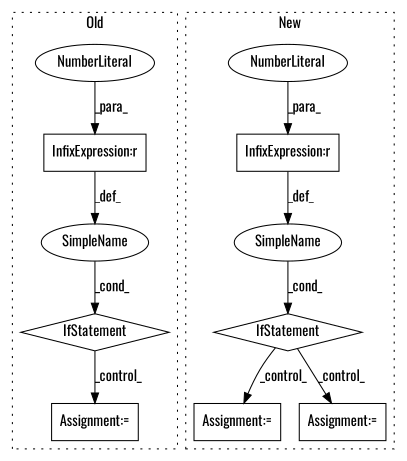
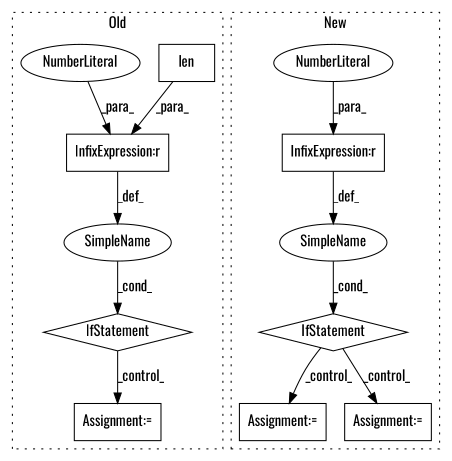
none -> (187, 63)
